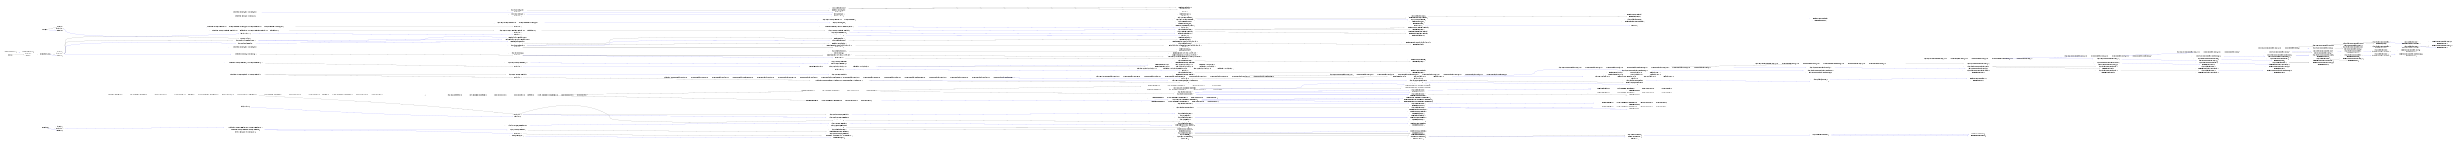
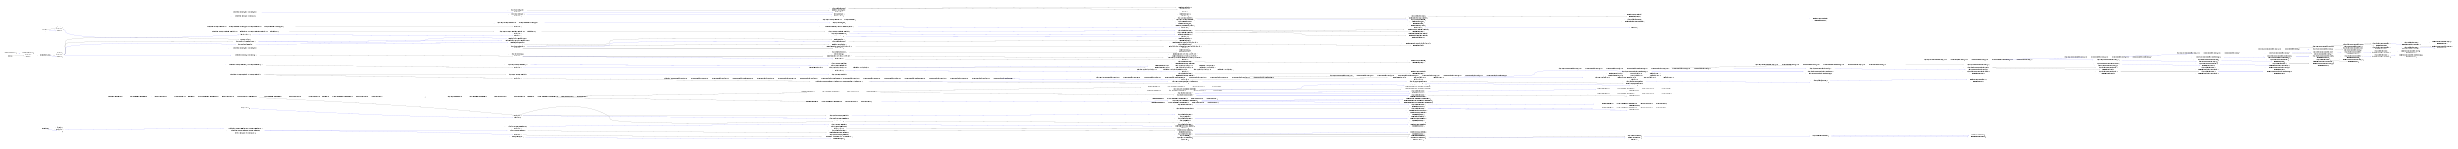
none -> (1418, 26)
